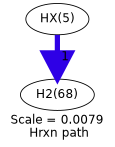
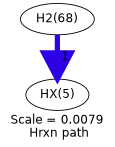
(57, 44) -> (57, 44)
